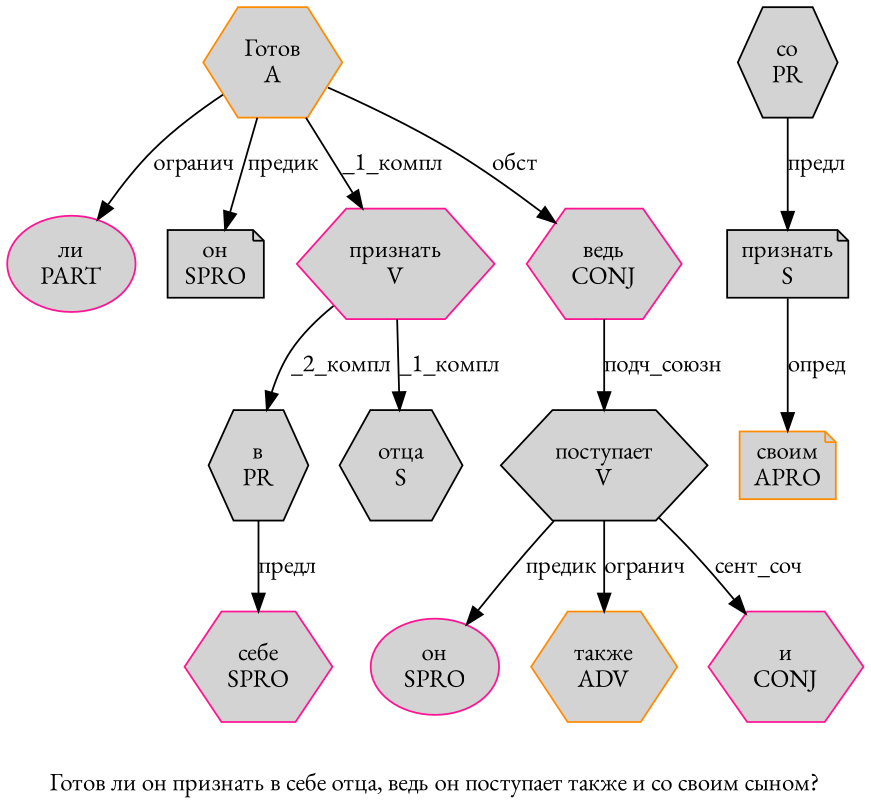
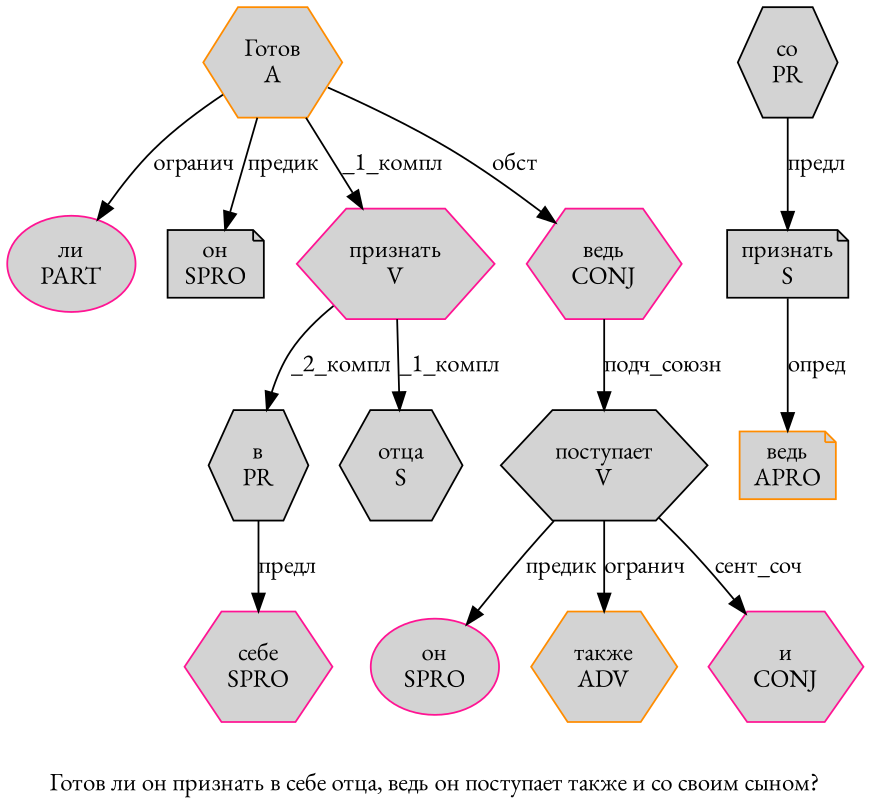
(788, 465) -> (788, 465)
